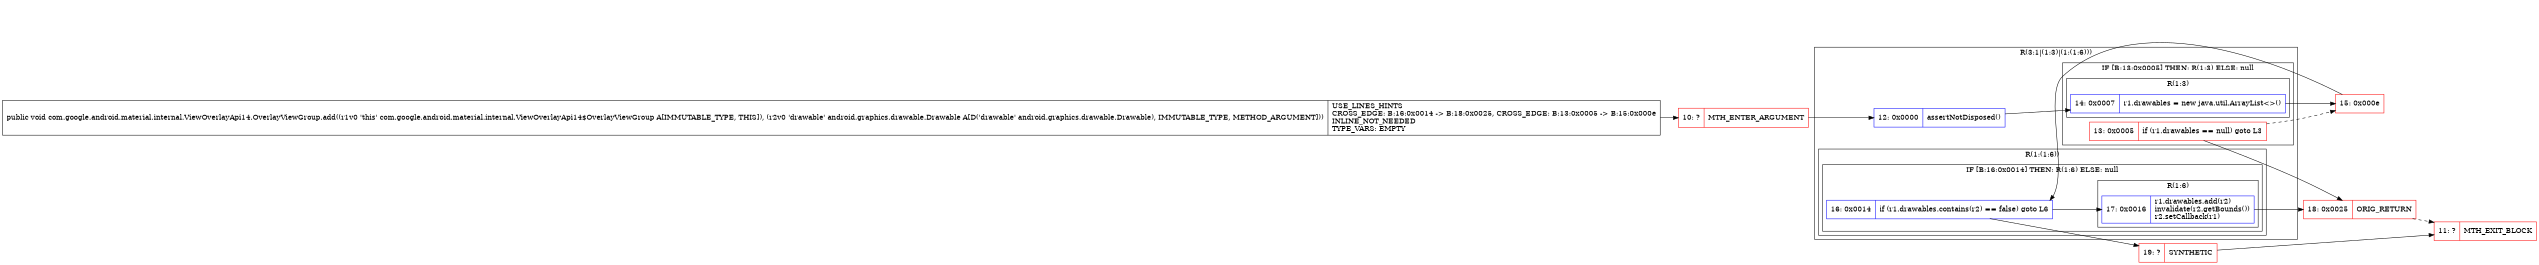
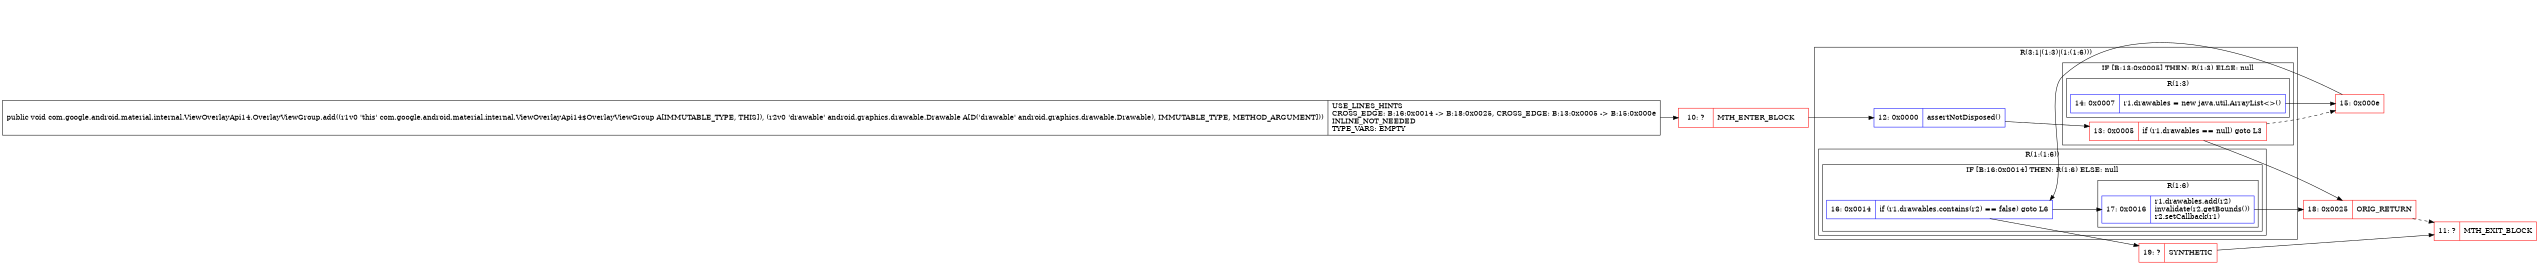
(2035, 112) -> (2045, 124)
(1756, 118) -> (1756, 118)
